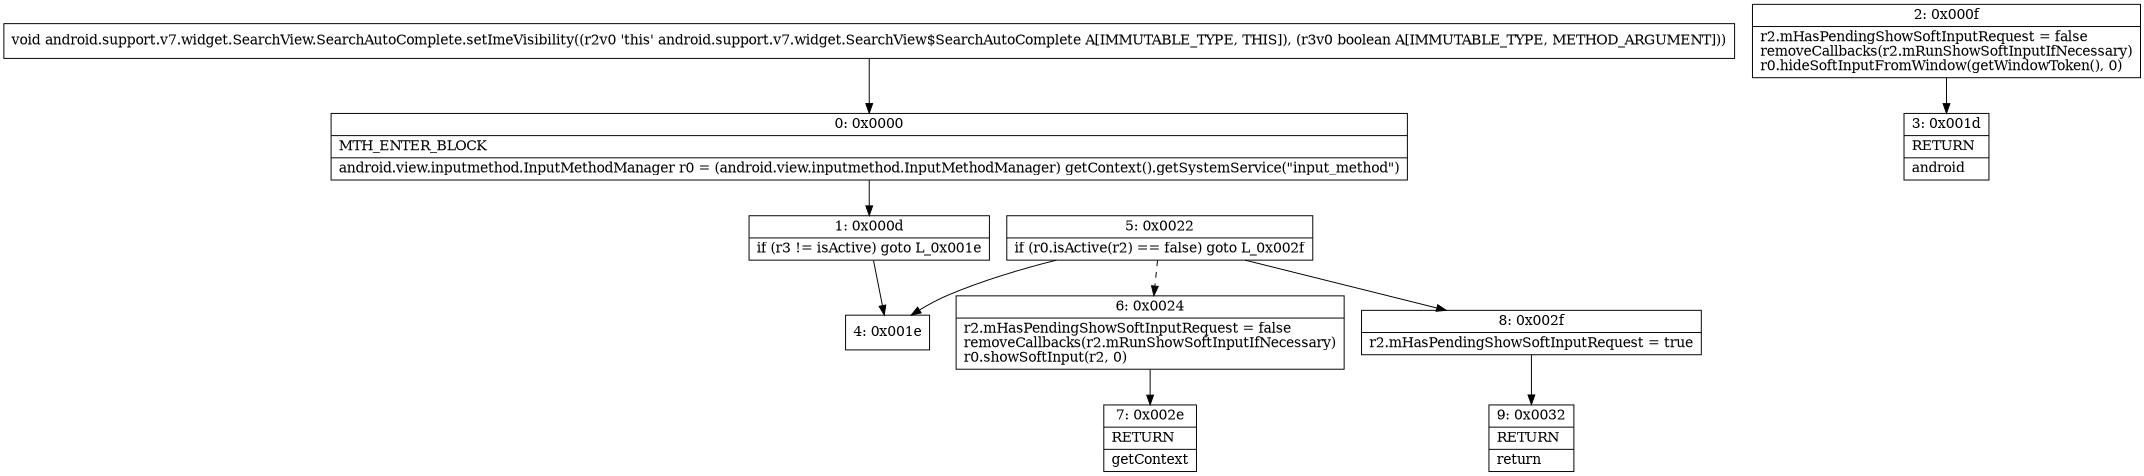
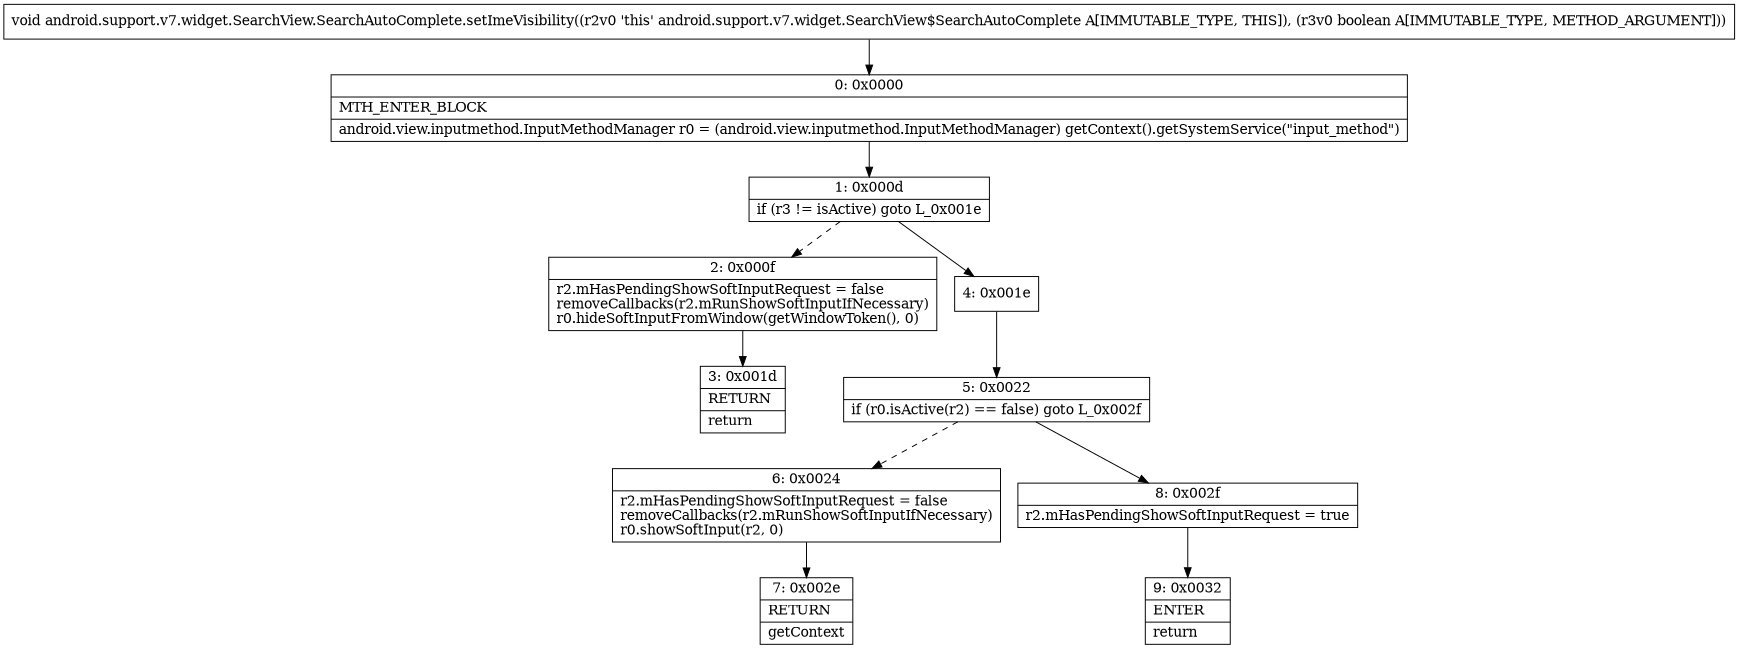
(1938, 168) -> (730, 421)
none -> (820, 236)
(986, 281) -> (997, 340)
(1528, 438) -> (1179, 611)
